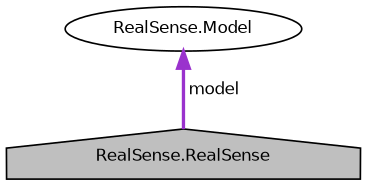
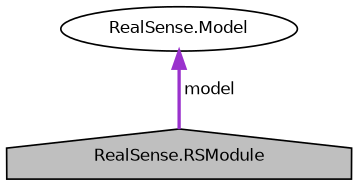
(183, 157) -> (179, 157)
